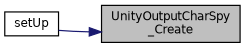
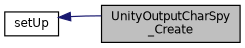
(74, 31) -> (86, 16)
